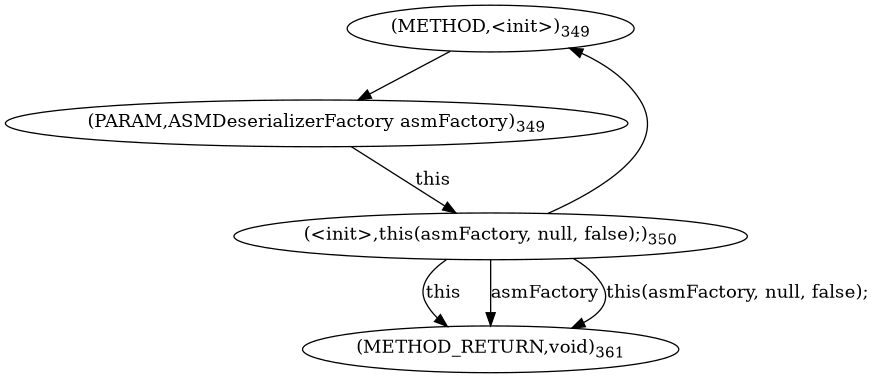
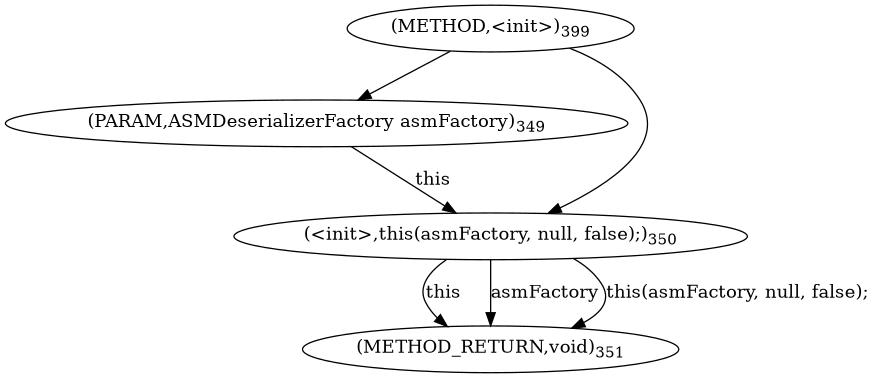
(576, 27) -> (576, 27)
(642, 142) -> (647, 130)
(610, 347) -> (610, 347)
